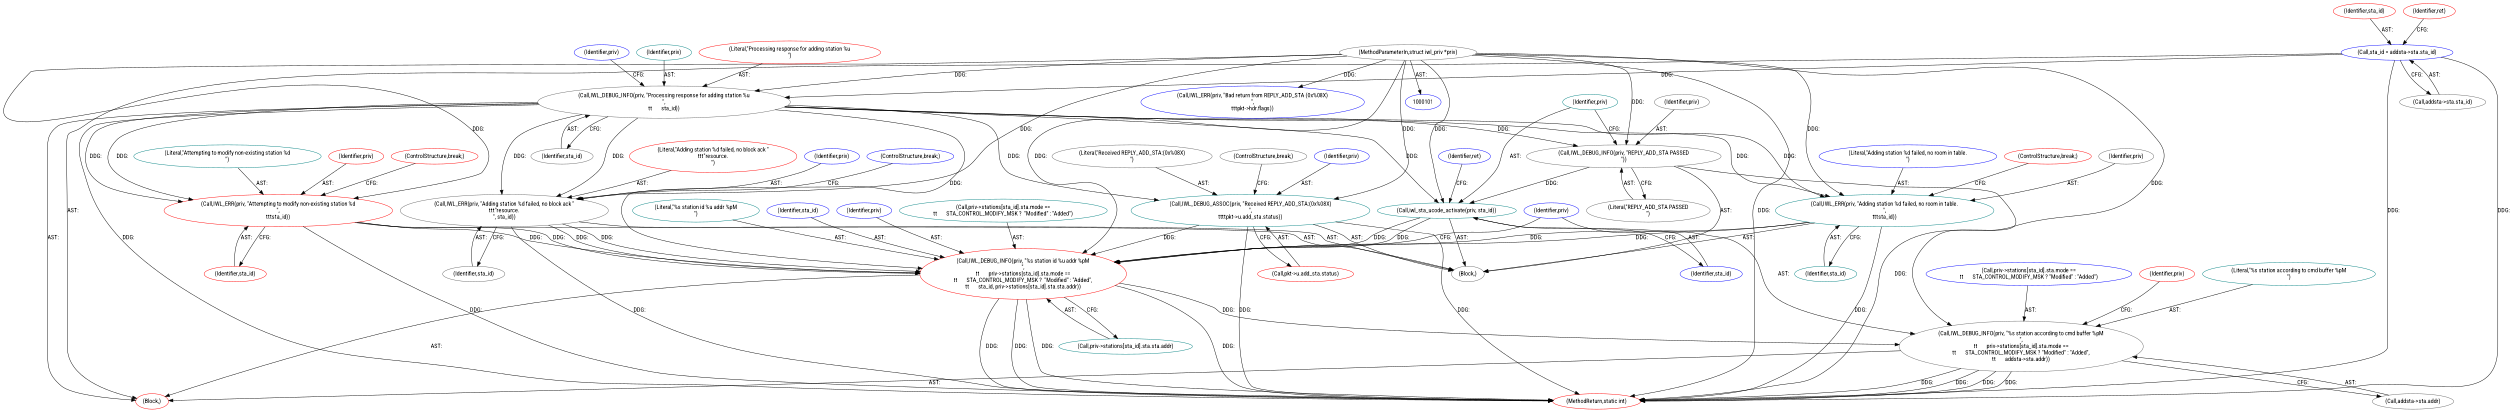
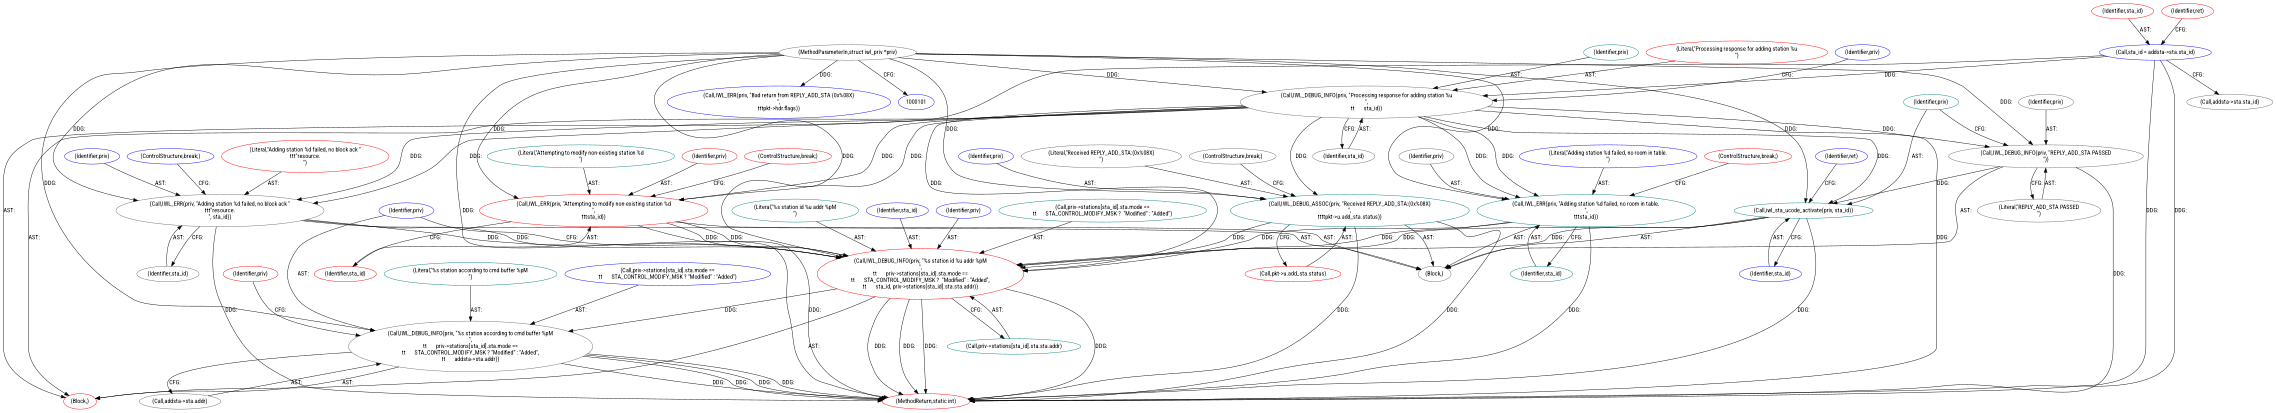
(1422, 75) -> (890, 75)
(2428, 77) -> none
none -> (1439, 381)
